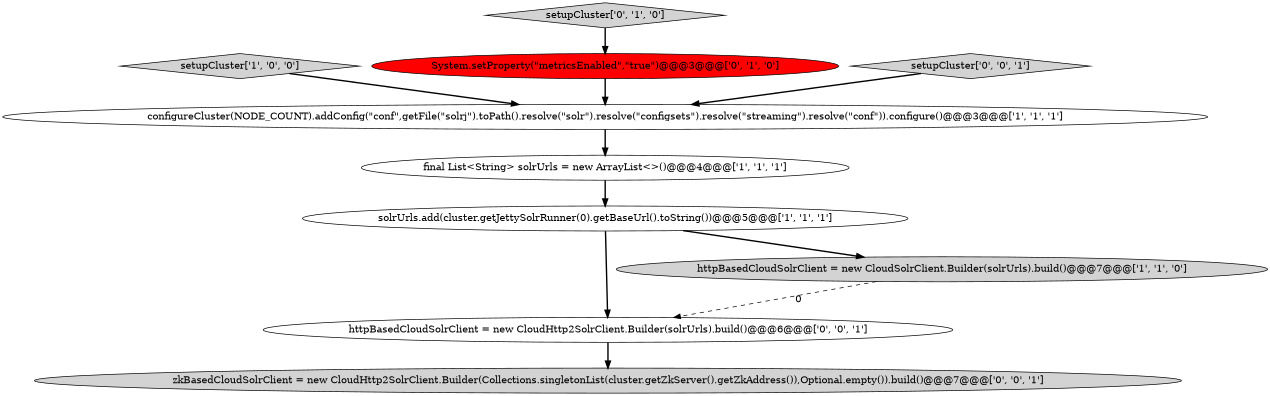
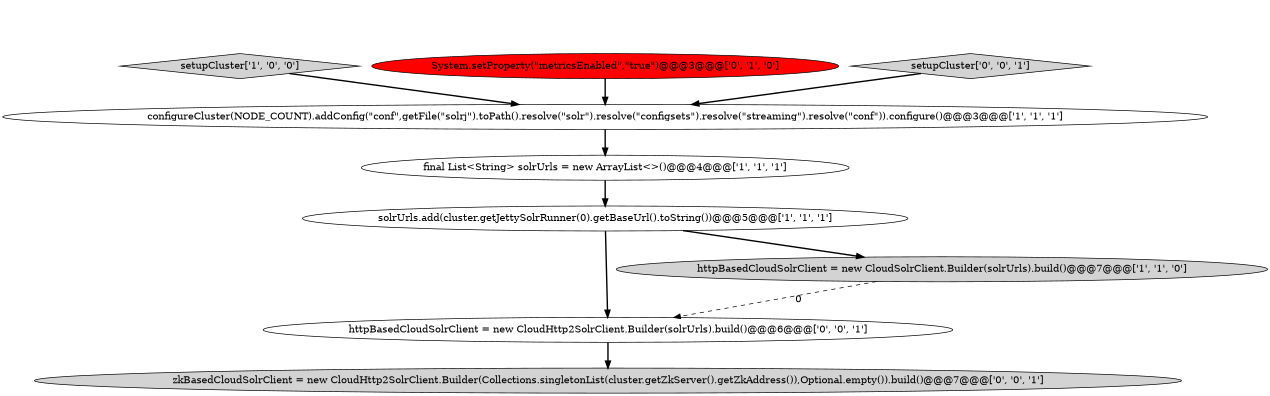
(605, 15) -> none
